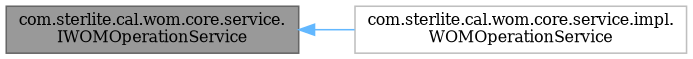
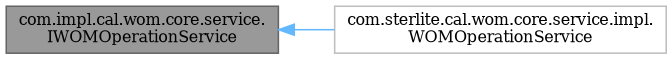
(152, 30) -> (142, 30)
